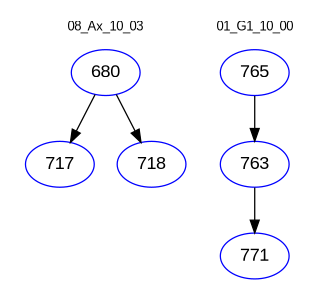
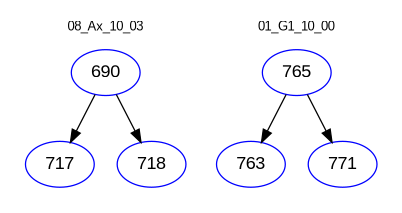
(106, 73) -> (106, 73)
(255, 204) -> (317, 113)
